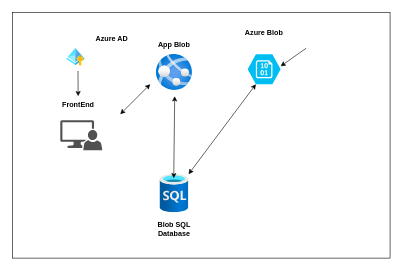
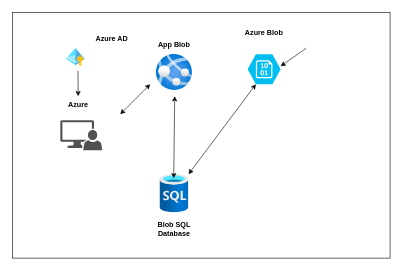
(78, 105) -> (78, 105)
